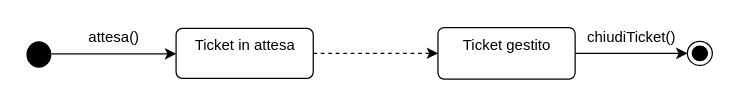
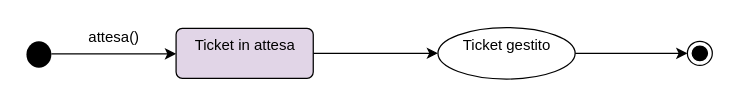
(632, 39) -> none
(244, 53) -> (244, 53)
(370, 53) -> (370, 53)
(507, 53) -> (507, 53)
